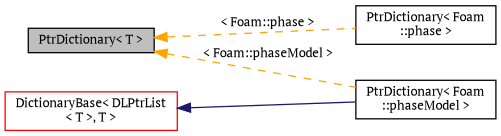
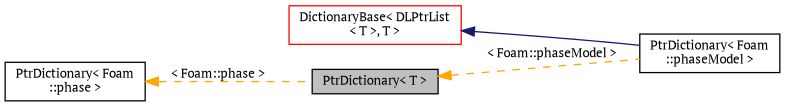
(262, 33) -> (235, 82)
